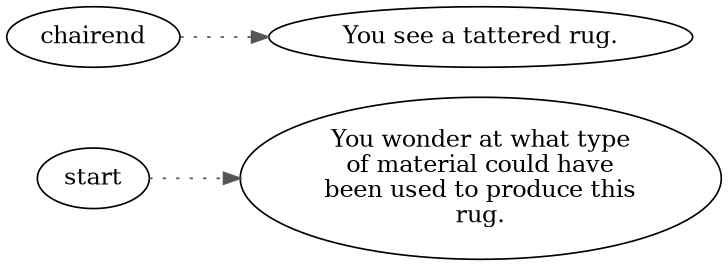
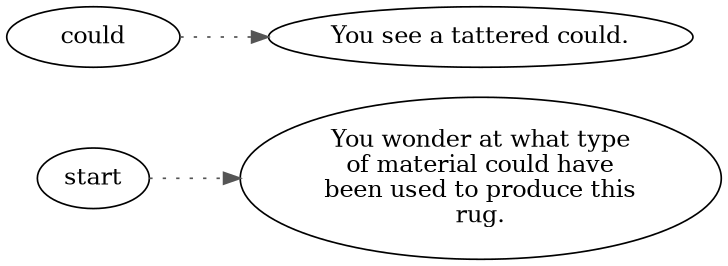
(93, 37) -> (93, 37)
(481, 37) -> (481, 37)
